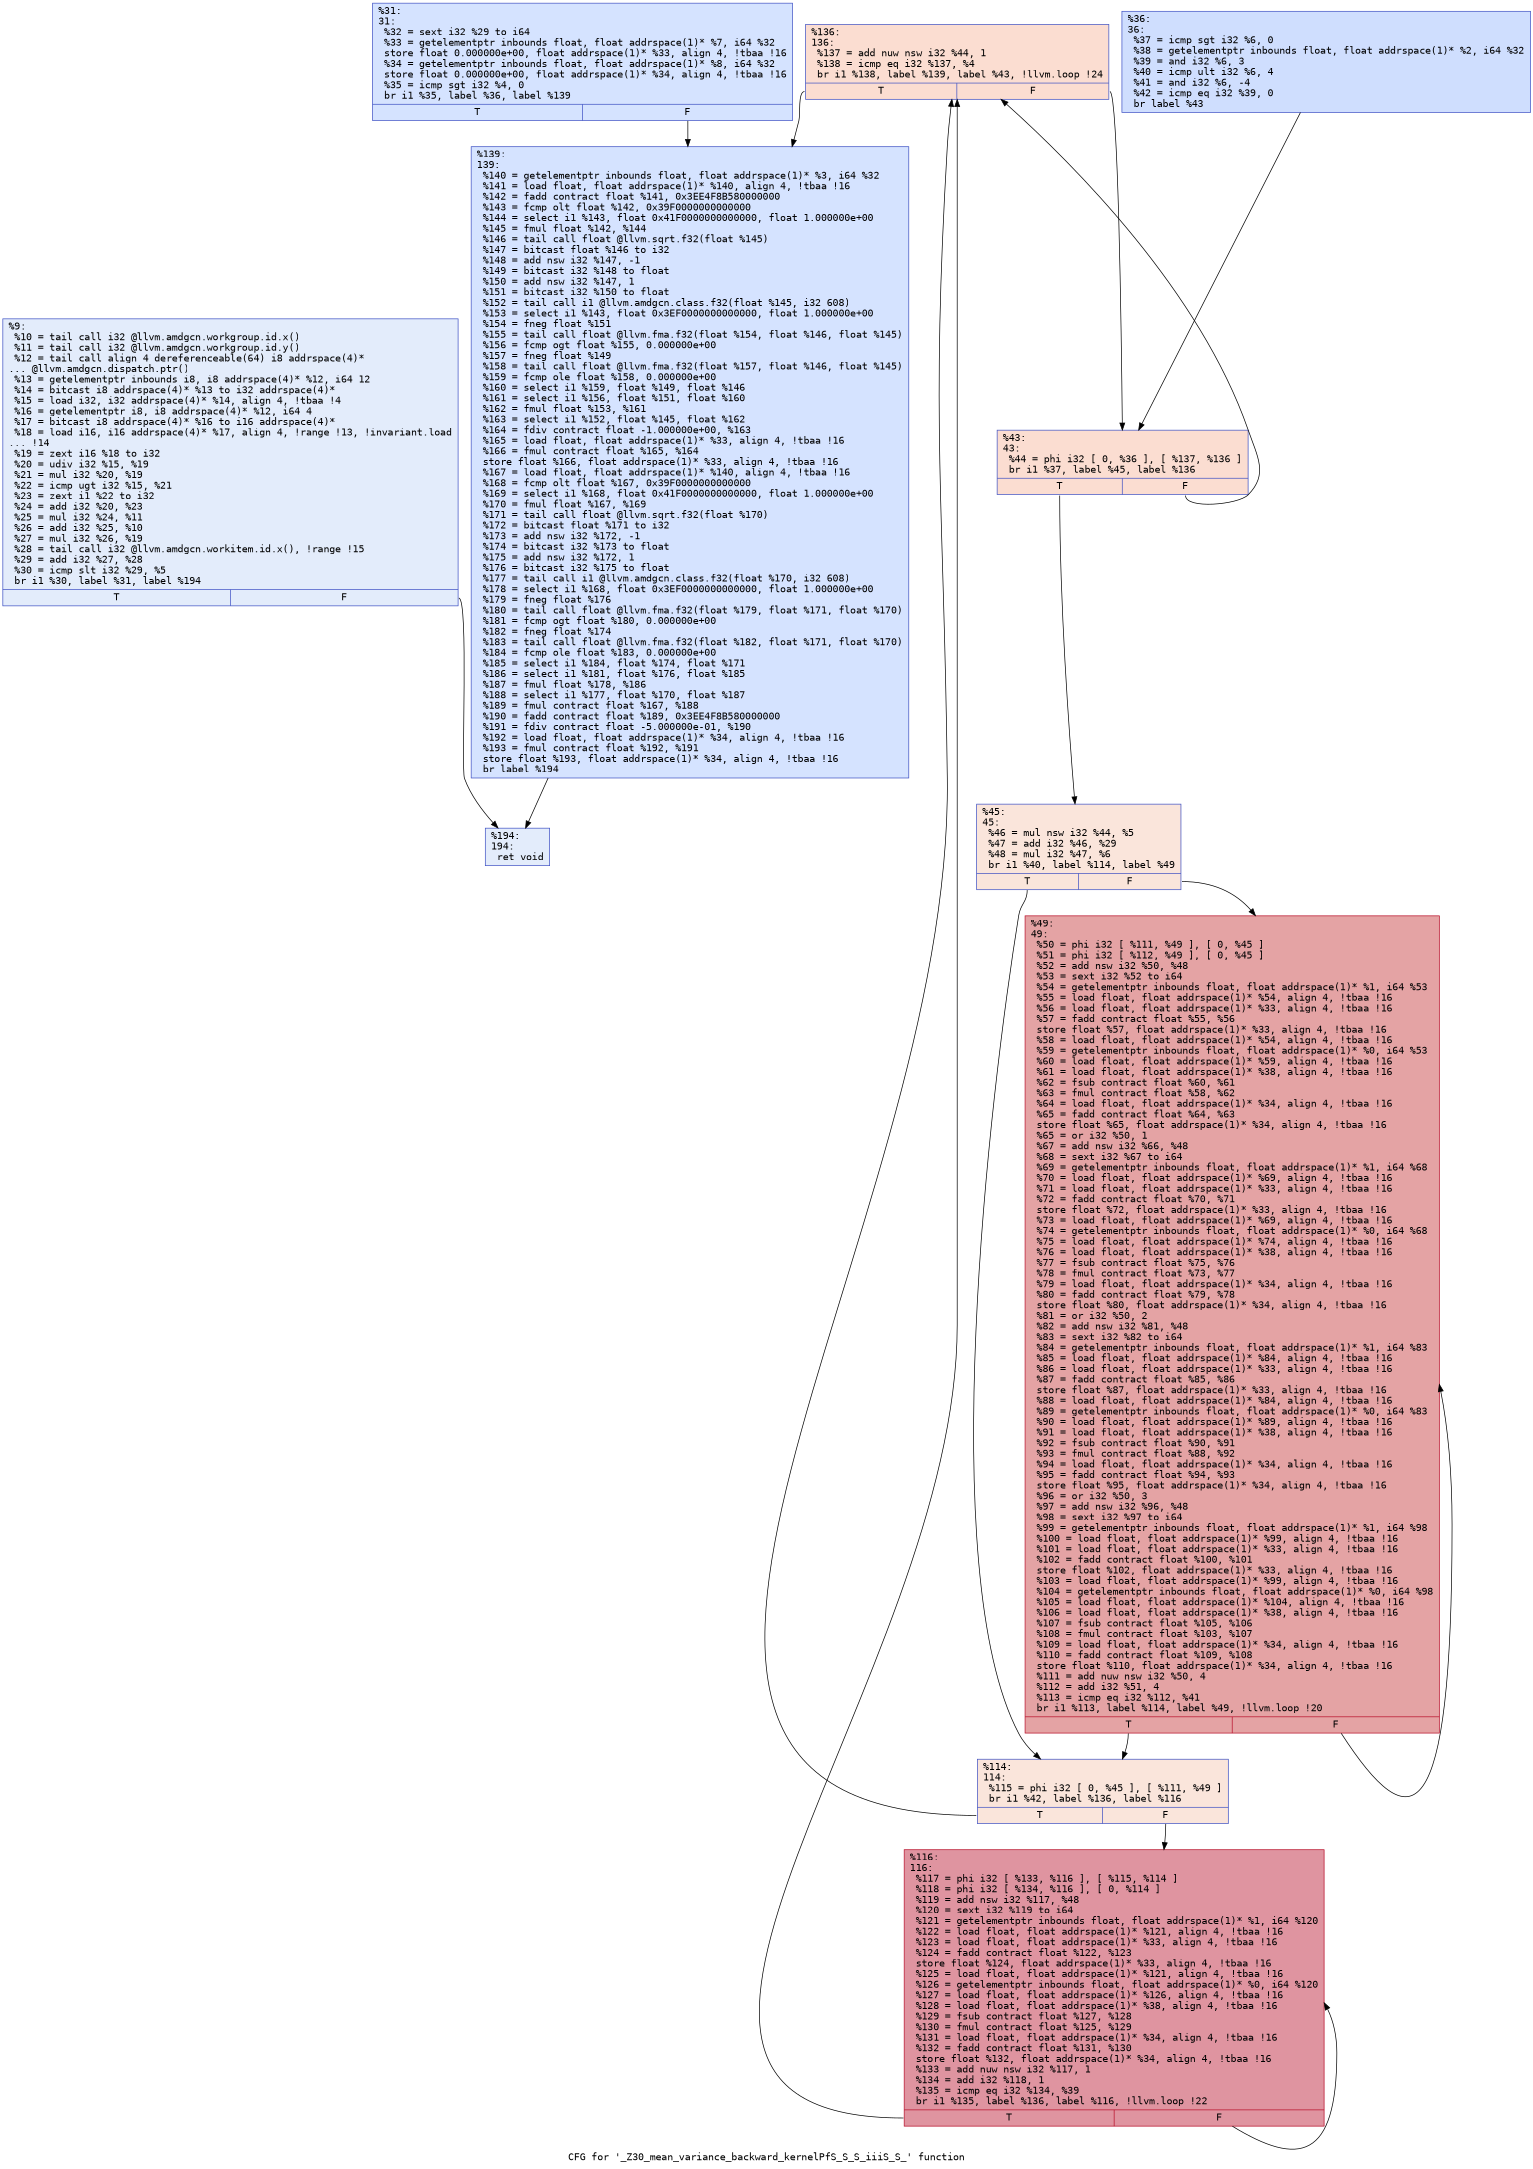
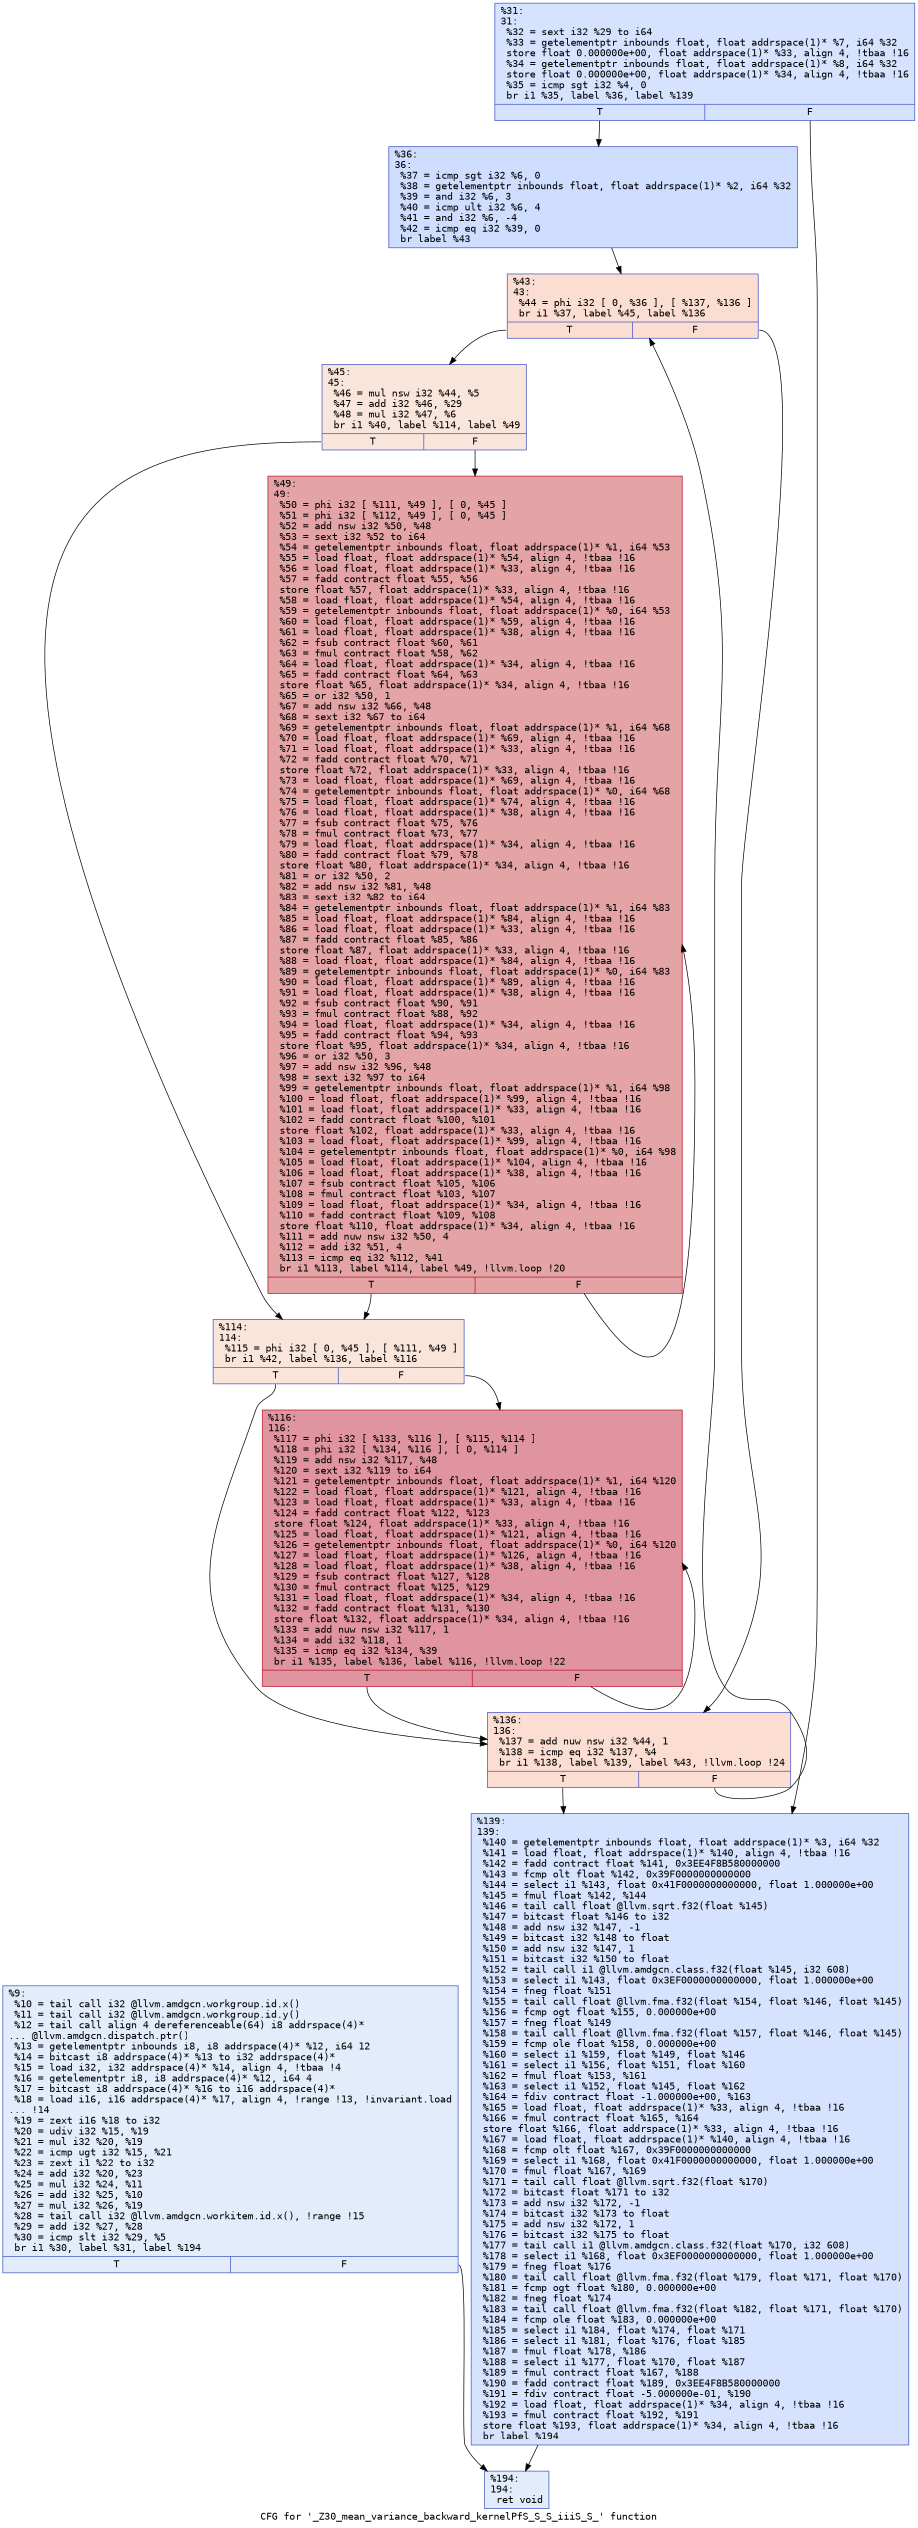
none -> (599, 130)
